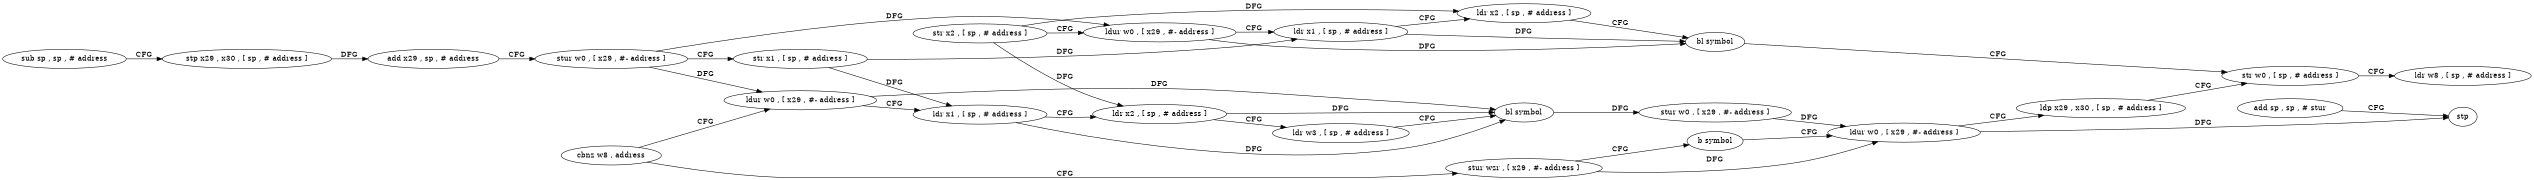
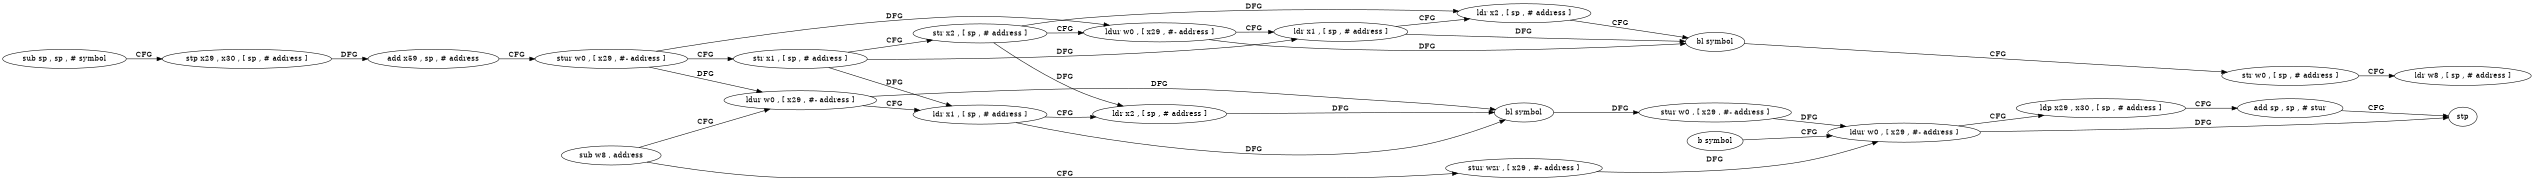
none -> (888, 47)
(64, 59) -> (64, 59)
(433, 59) -> (433, 59)
(2195, 92) -> (2209, 108)
(1341, 133) -> none
(1630, 153) -> none
(611, 155) -> (611, 155)
